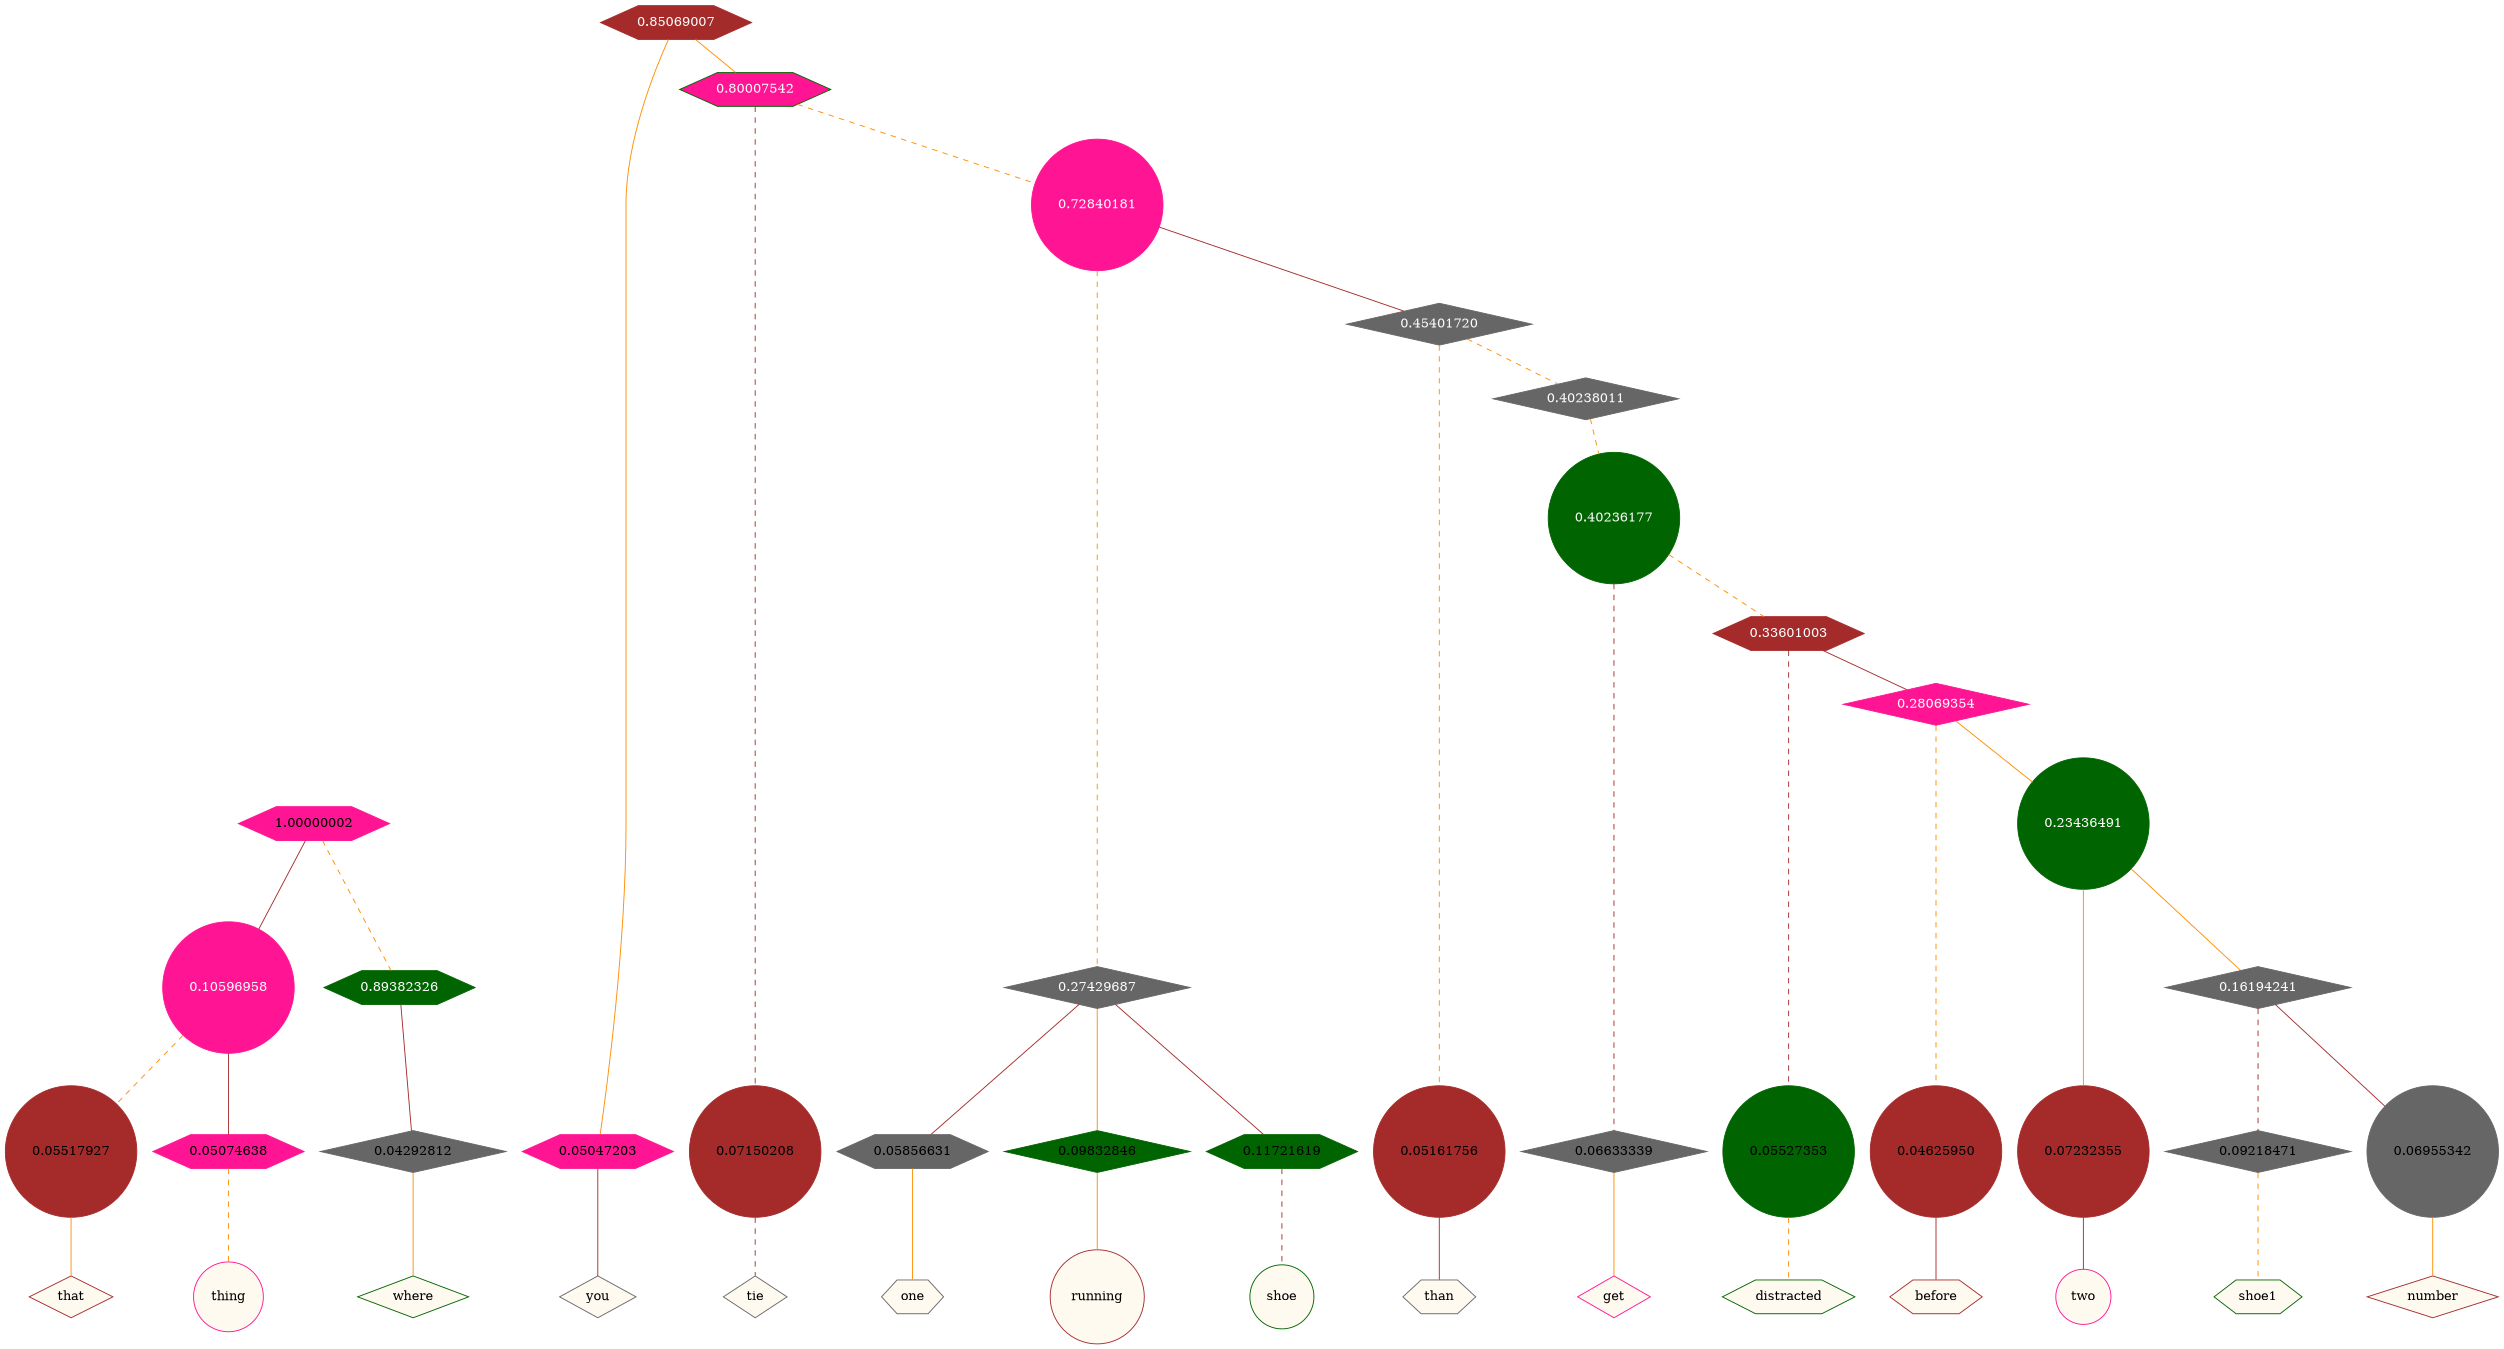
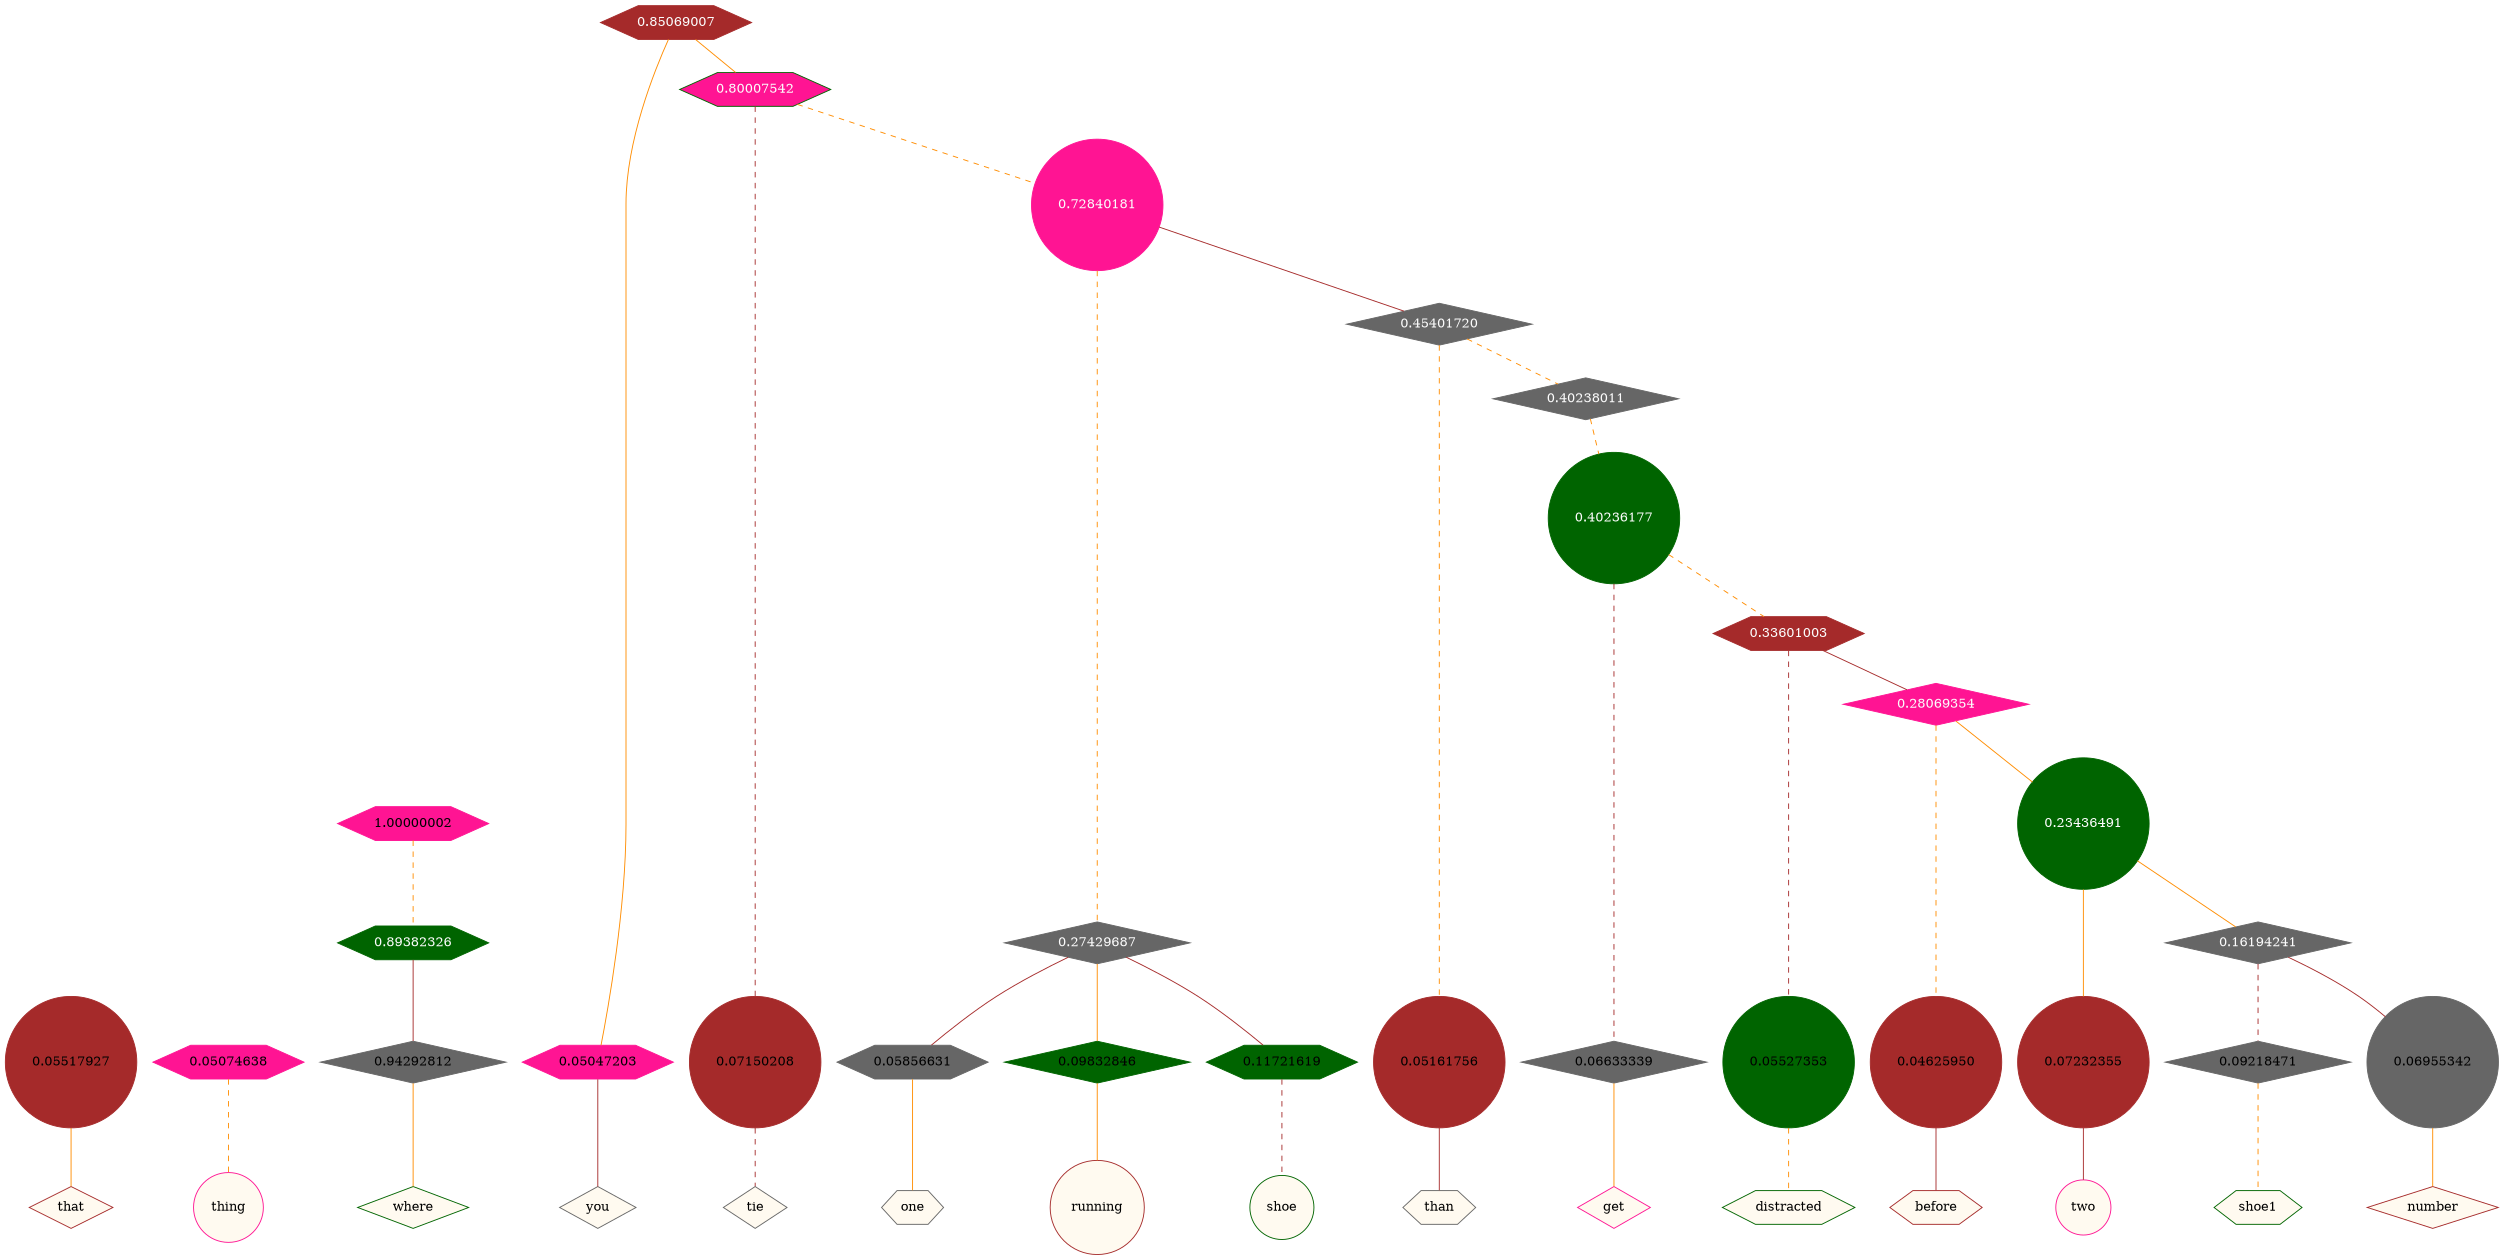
(228, 988) -> none
(413, 1152) -> (413, 1062)
